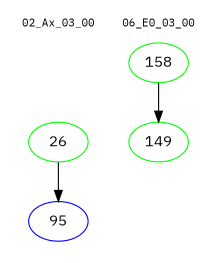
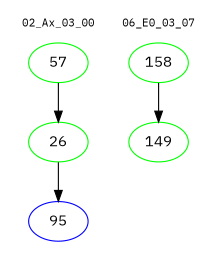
(159, 24) -> (159, 24)
none -> (58, 63)
